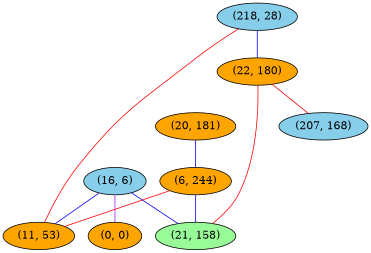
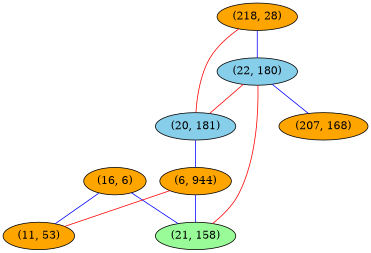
(257, 17) -> (257, 17)
(257, 72) -> (257, 72)
none -> (227, 99)
(290, 99) -> (290, 99)
(128, 112) -> (206, 65)
(196, 126) -> (196, 126)
(323, 126) -> (323, 126)
(115, 181) -> (115, 181)
(196, 181) -> (196, 181)
(115, 236) -> none
